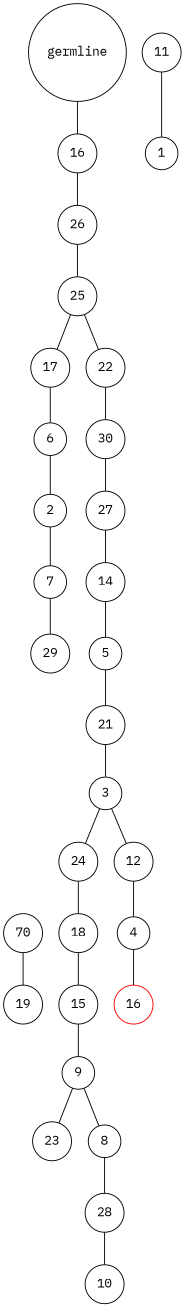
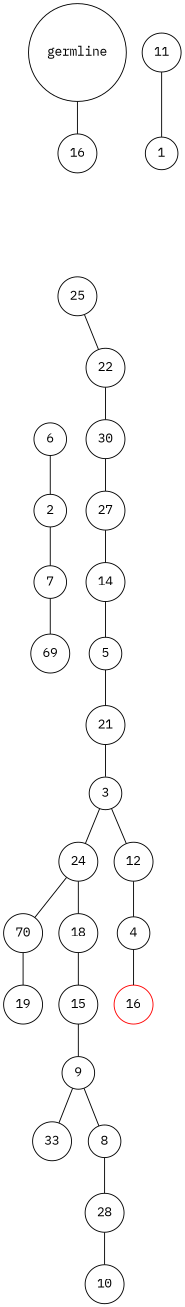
(77, 225) -> none
(50, 368) -> none
(50, 654) -> (50, 654)
none -> (51, 897)
(52, 1141) -> (52, 1141)
